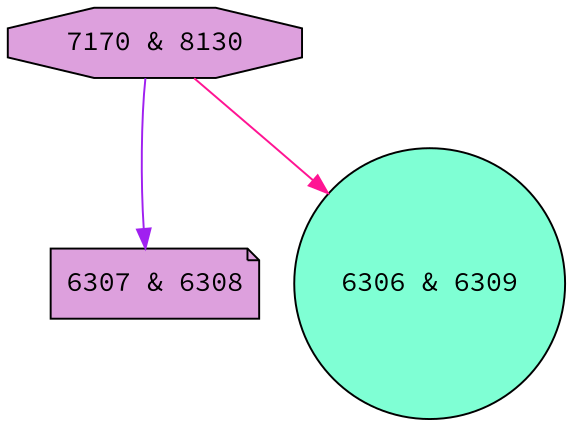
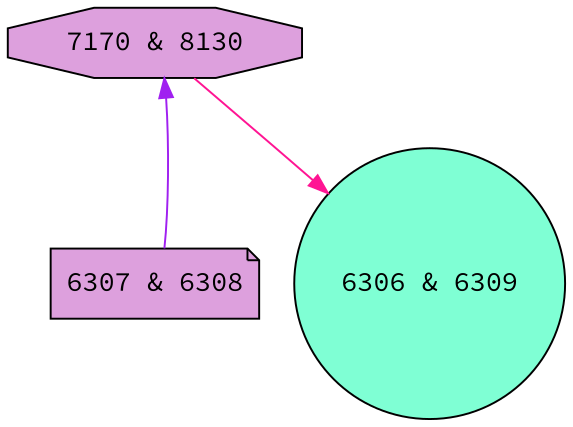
(142, 153) -> (168, 173)
